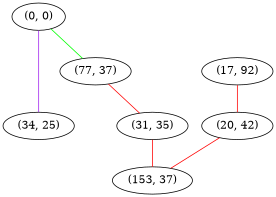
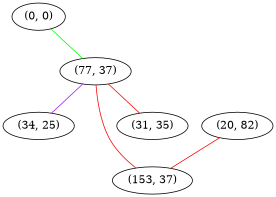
(39, 71) -> (67, 99)
(237, 71) -> none
(237, 126) -> (237, 126)
(152, 153) -> (106, 131)
